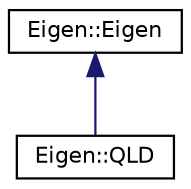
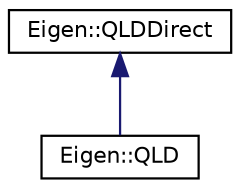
(95, 31) -> (120, 31)
